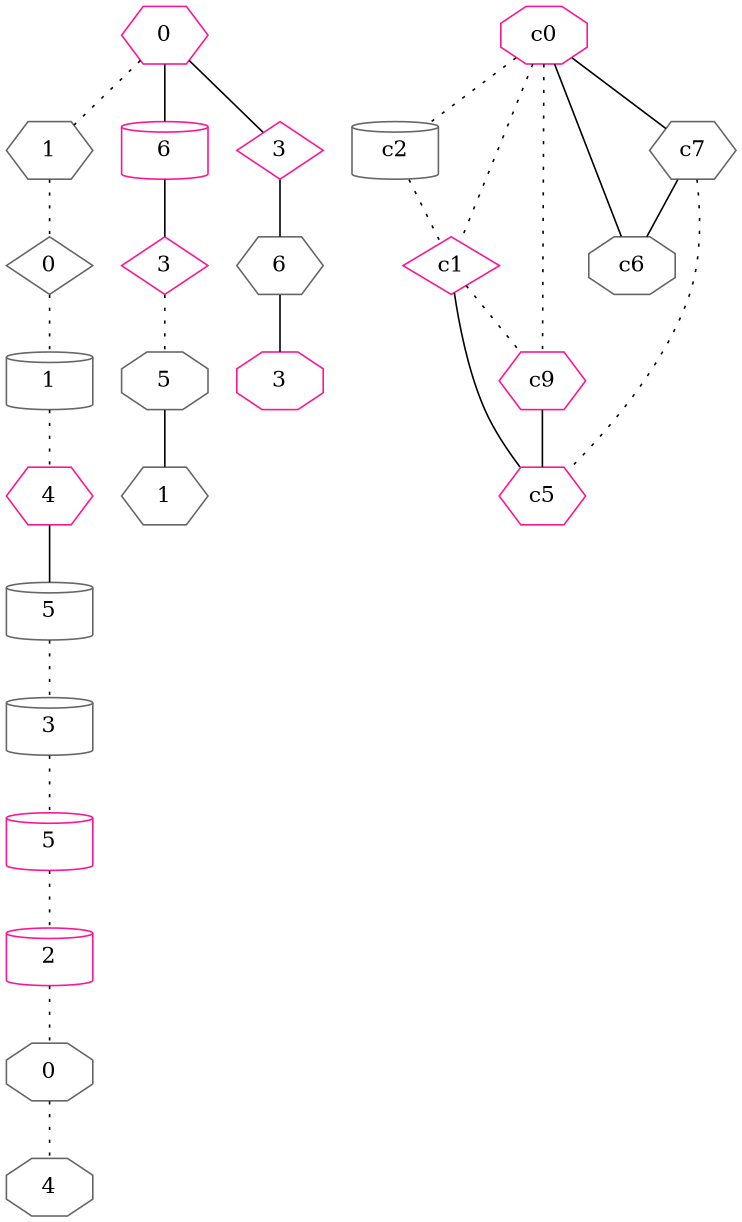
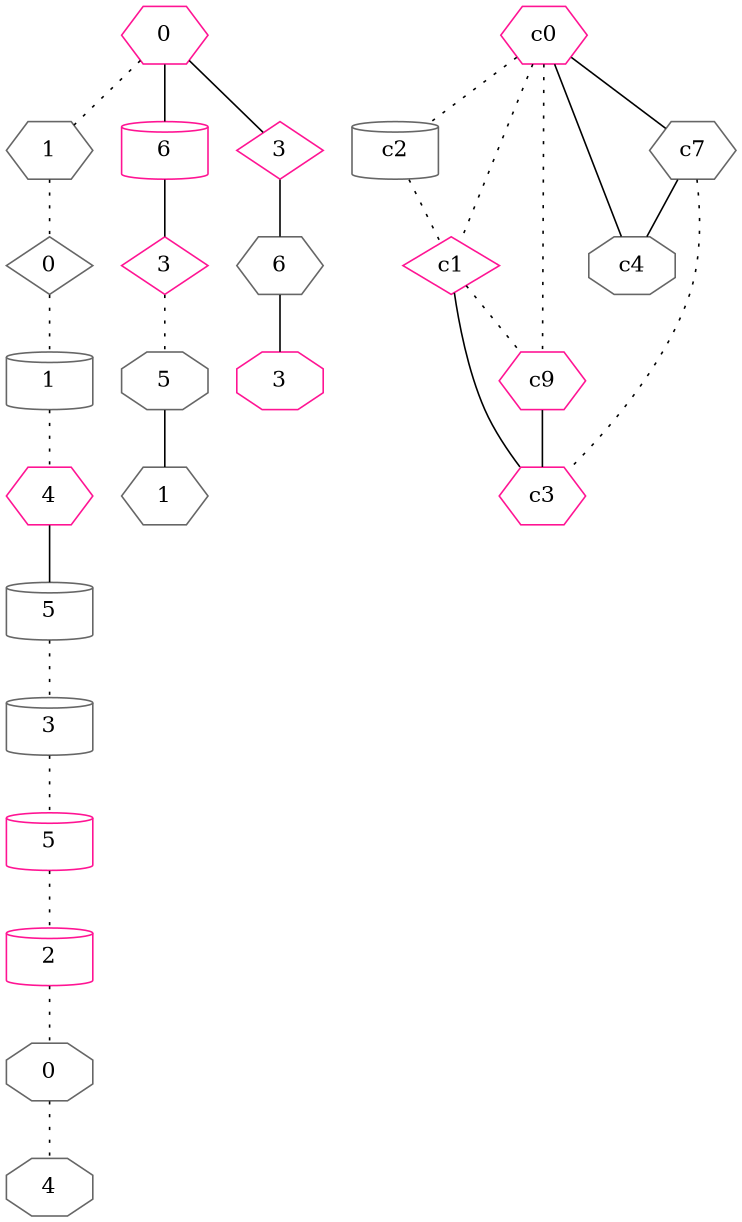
(544, 35) -> (544, 35)
(632, 266) -> (632, 266)
(542, 496) -> (542, 496)
